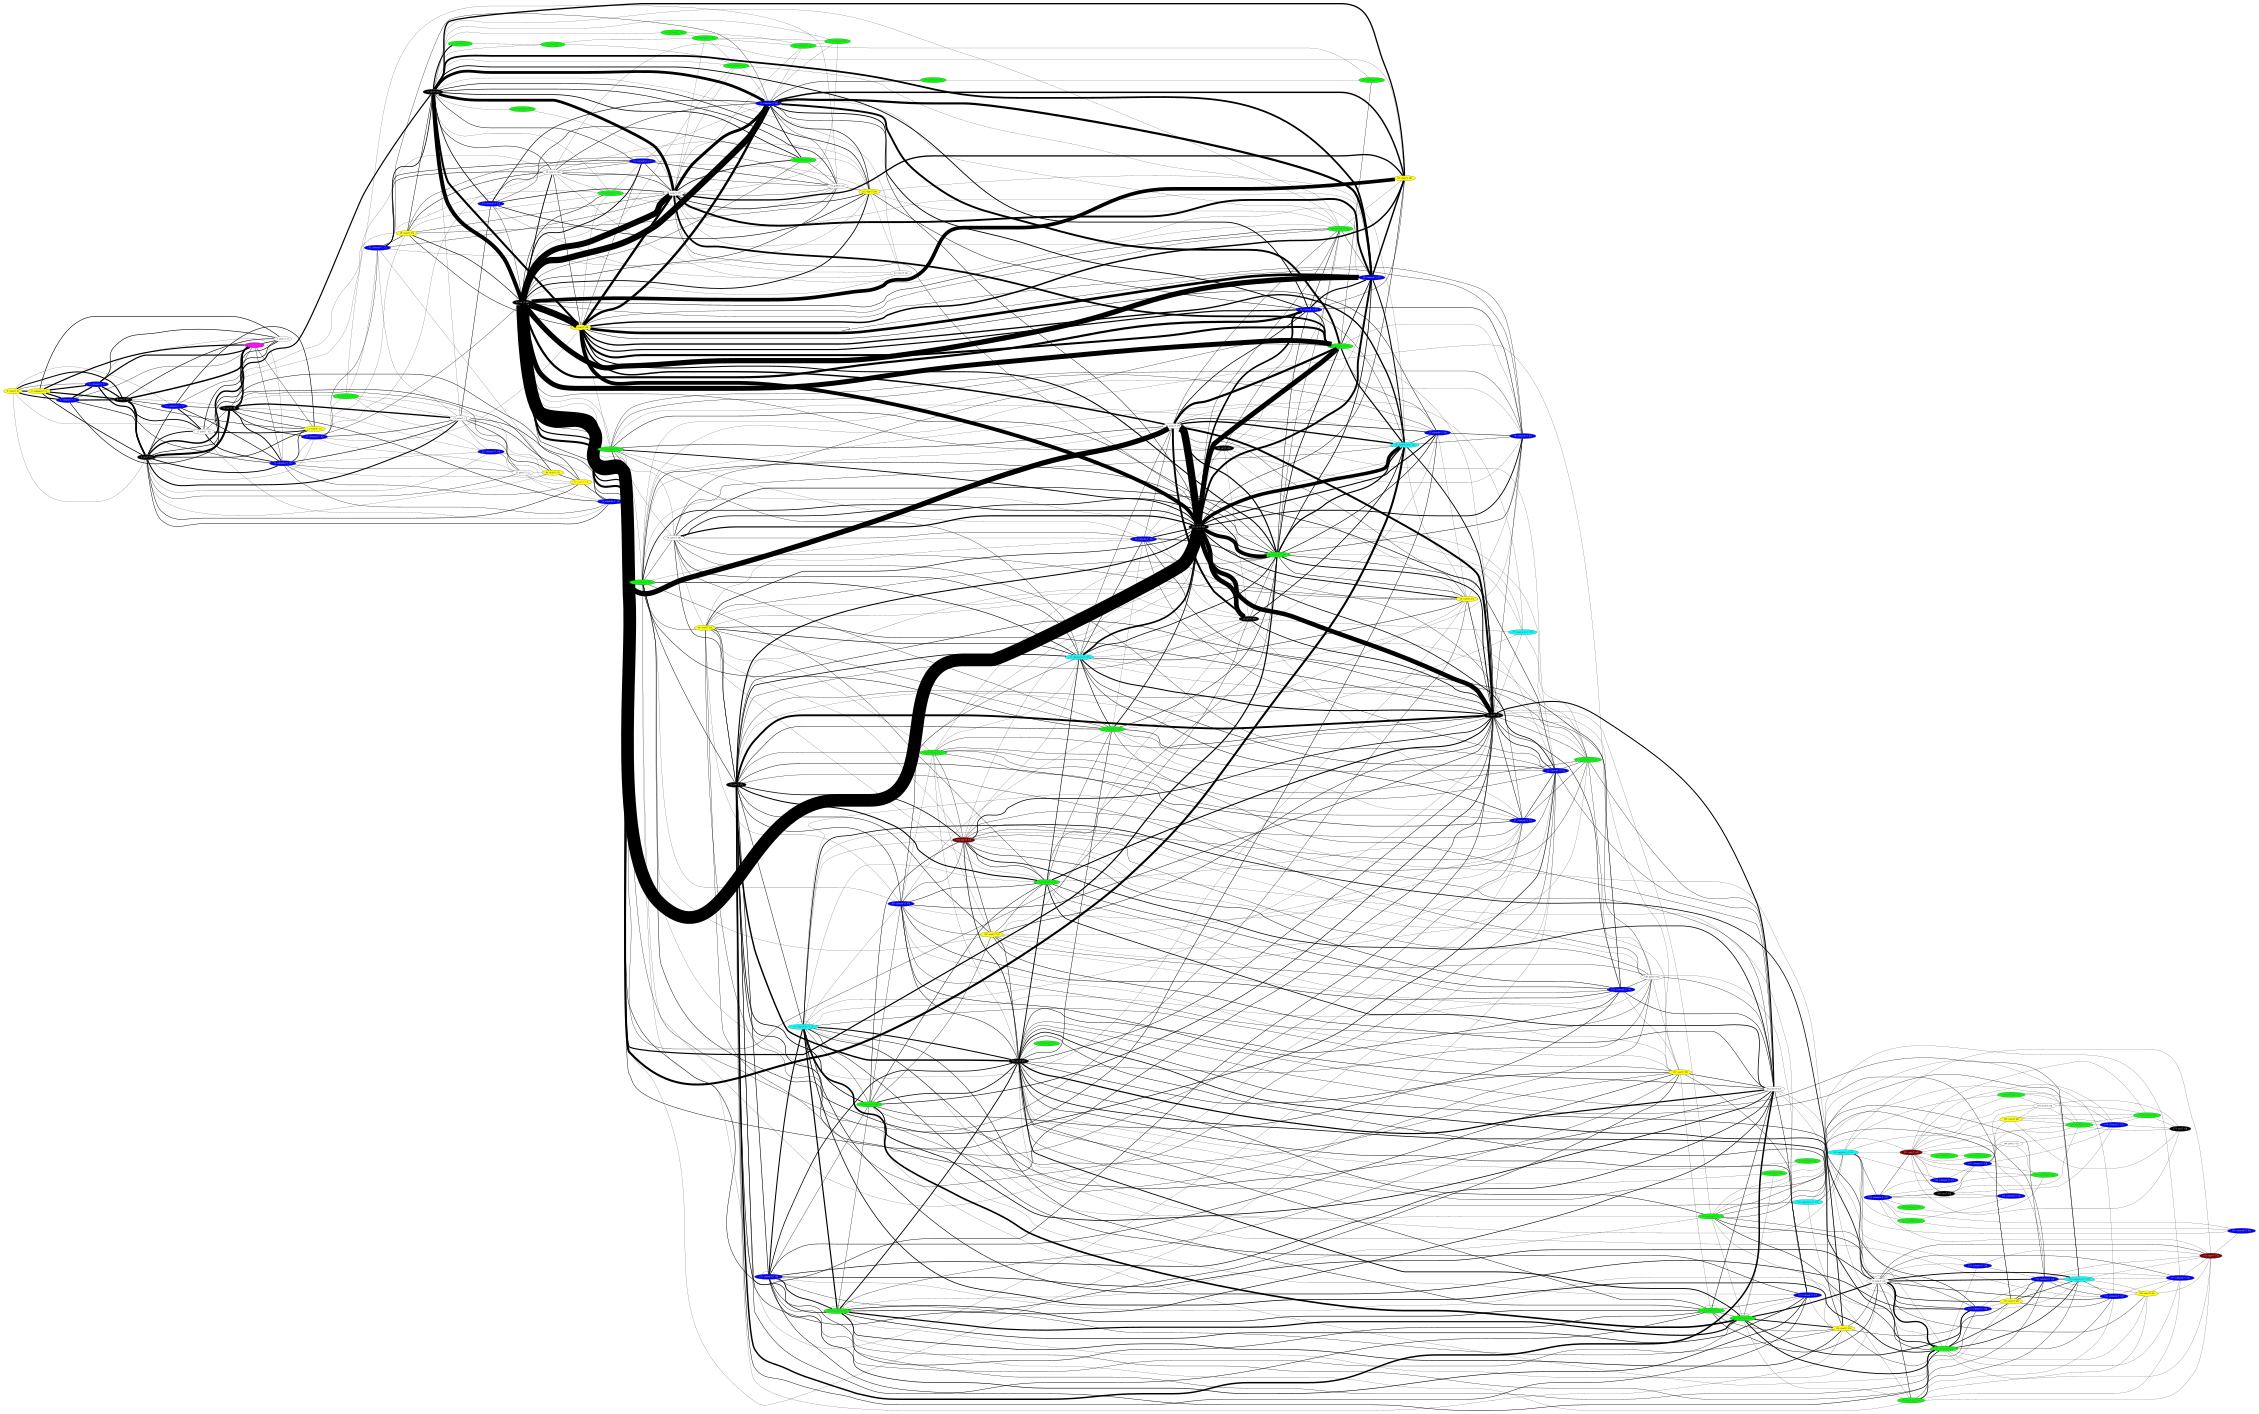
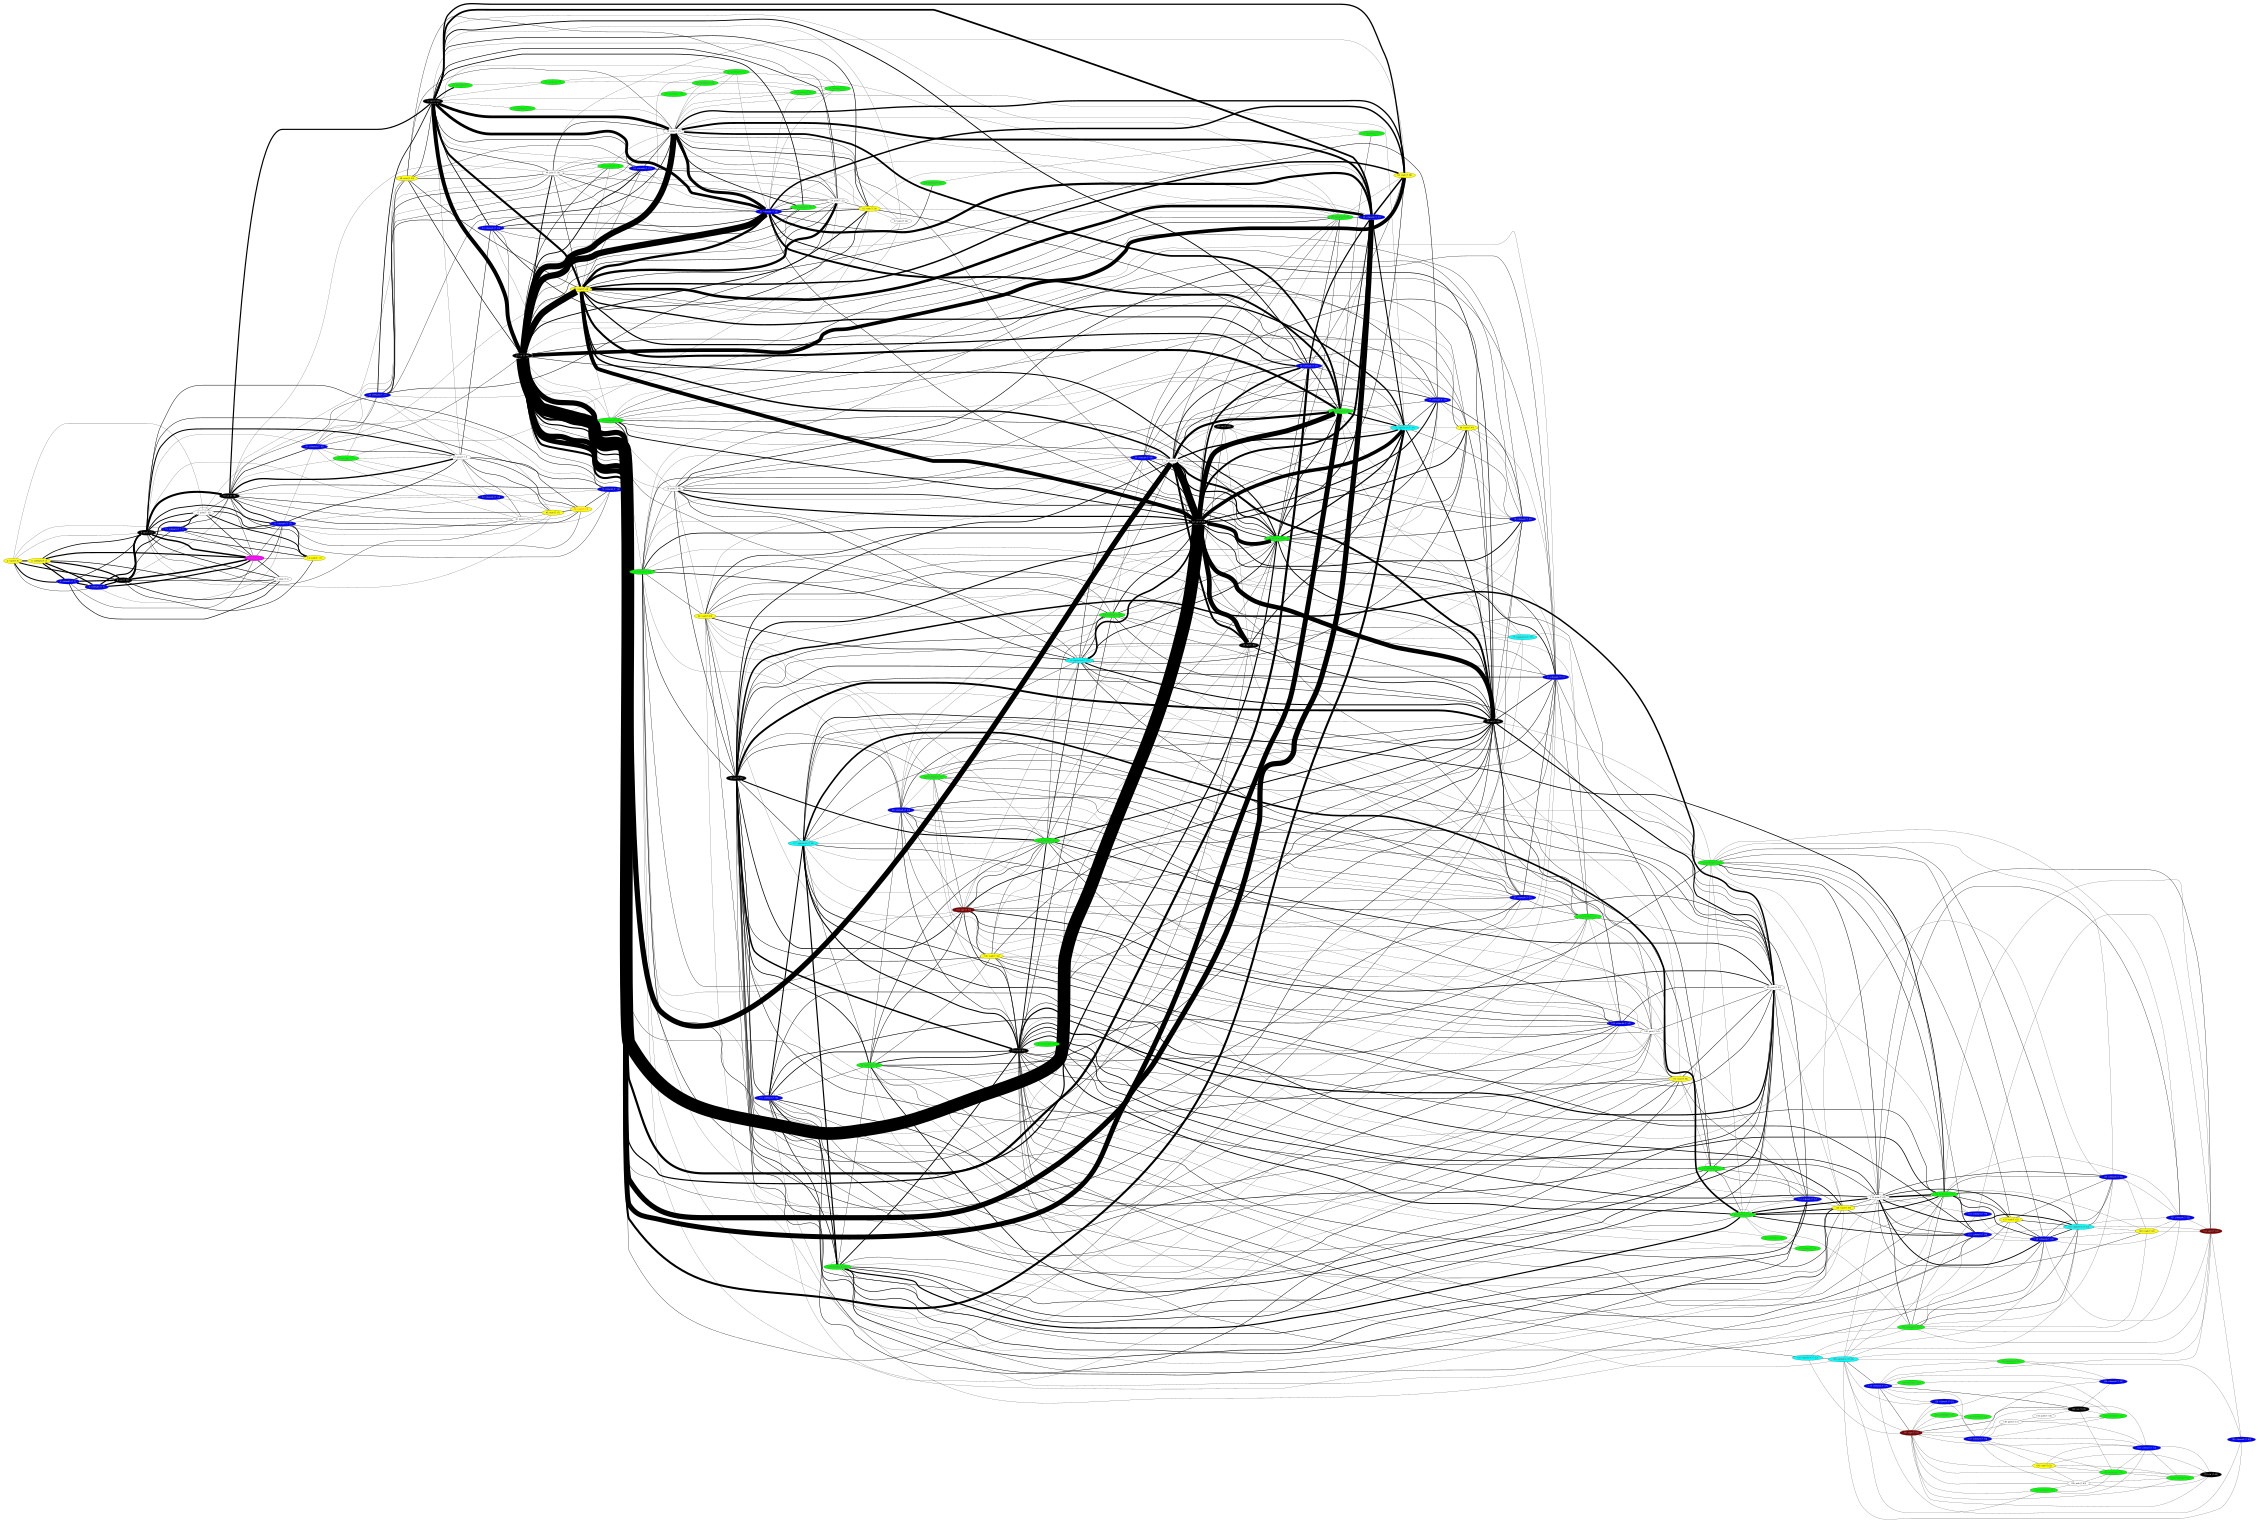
(627, 260) -> (723, 270)
(1467, 307) -> (1346, 491)
(173, 331) -> none
none -> (629, 331)
none -> (293, 444)
(870, 665) -> (880, 548)
none -> (2044, 1416)
